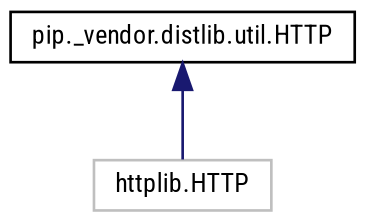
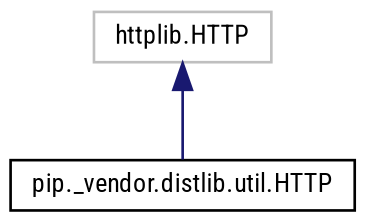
(183, 125) -> (183, 125)
